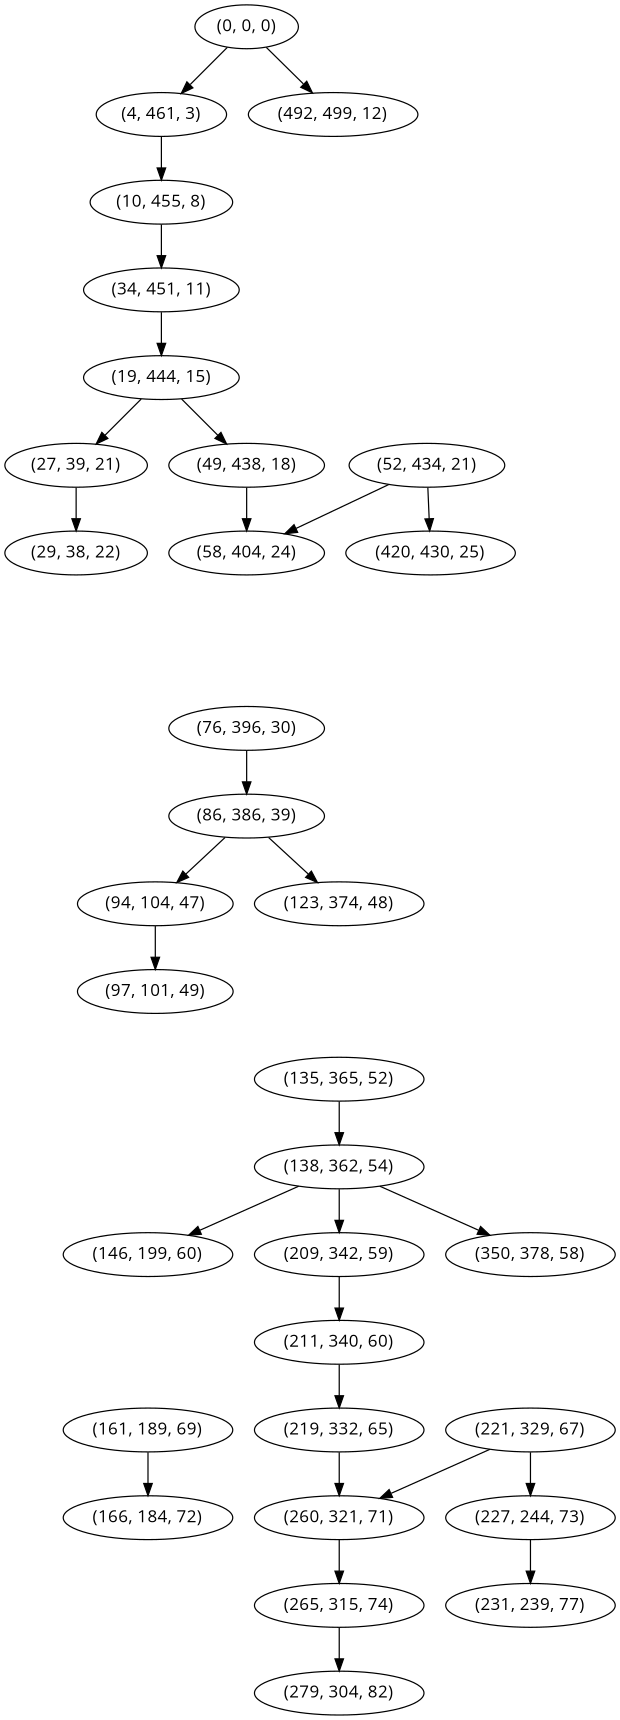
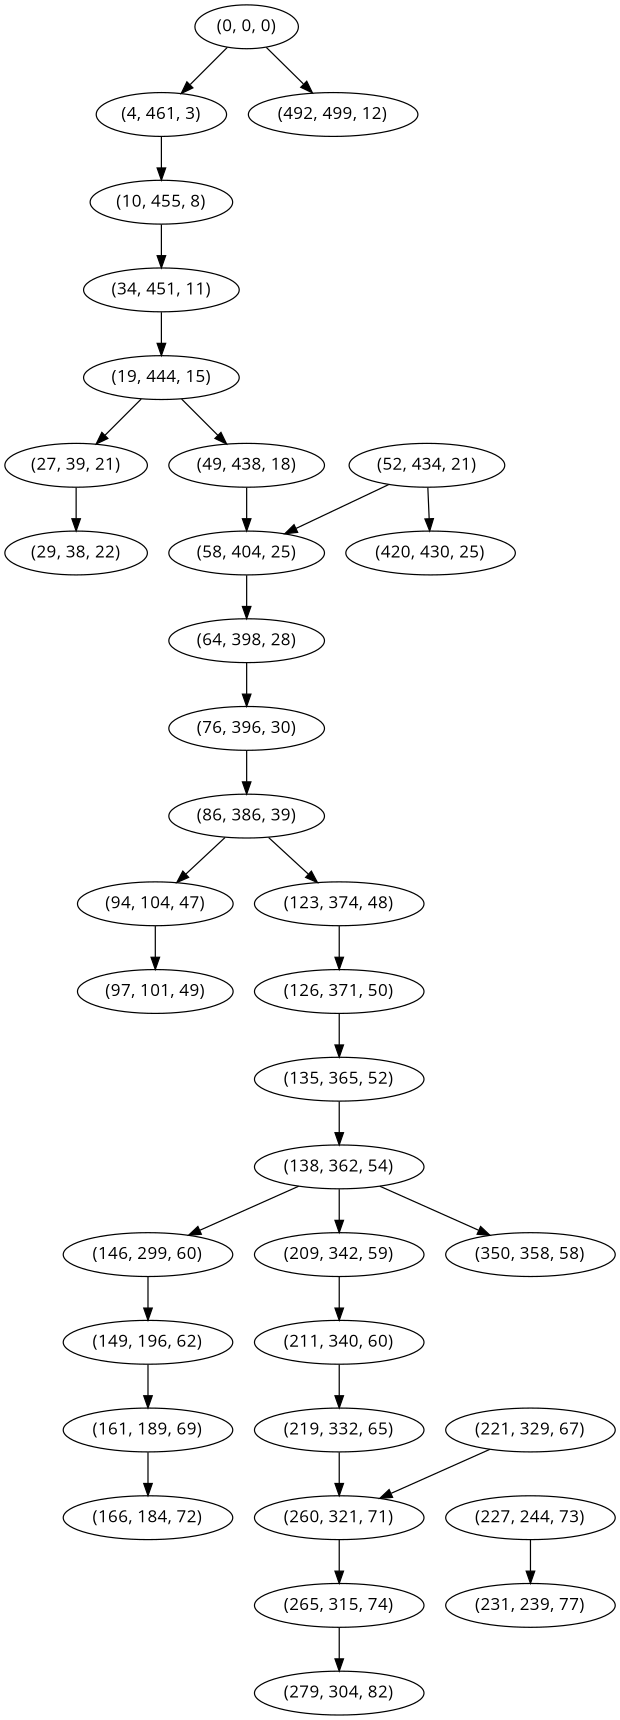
(247, 553) -> (247, 553)
none -> (247, 641)
none -> (339, 991)
(148, 1255) -> (148, 1255)
(530, 1255) -> (530, 1255)
none -> (148, 1342)
(530, 1468) -> none
